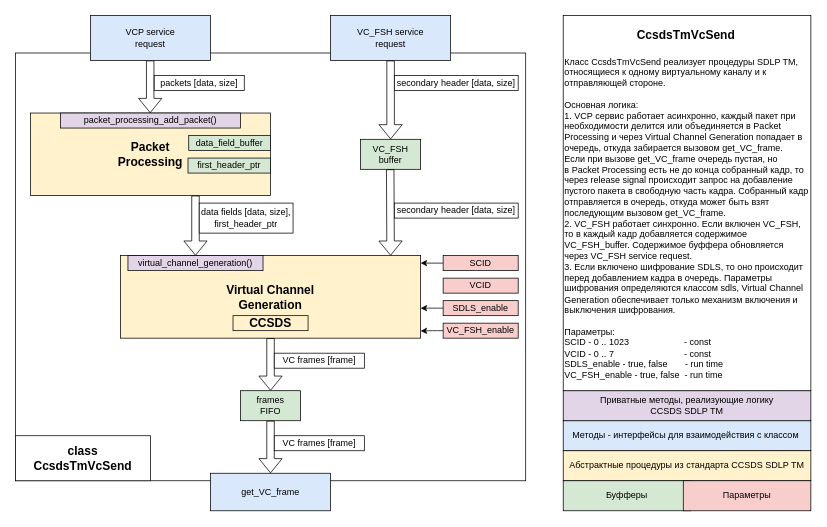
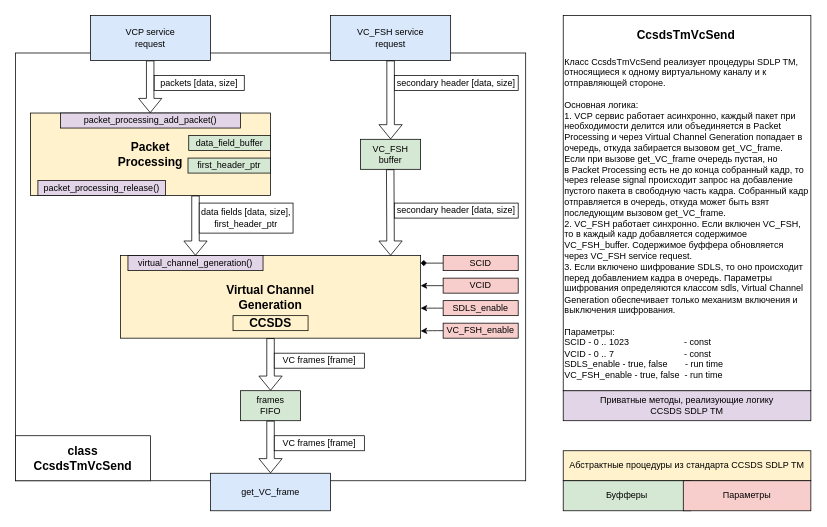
none -> (102, 188)
(427, 263) -> (427, 263)
none -> (435, 285)
(687, 435) -> none
